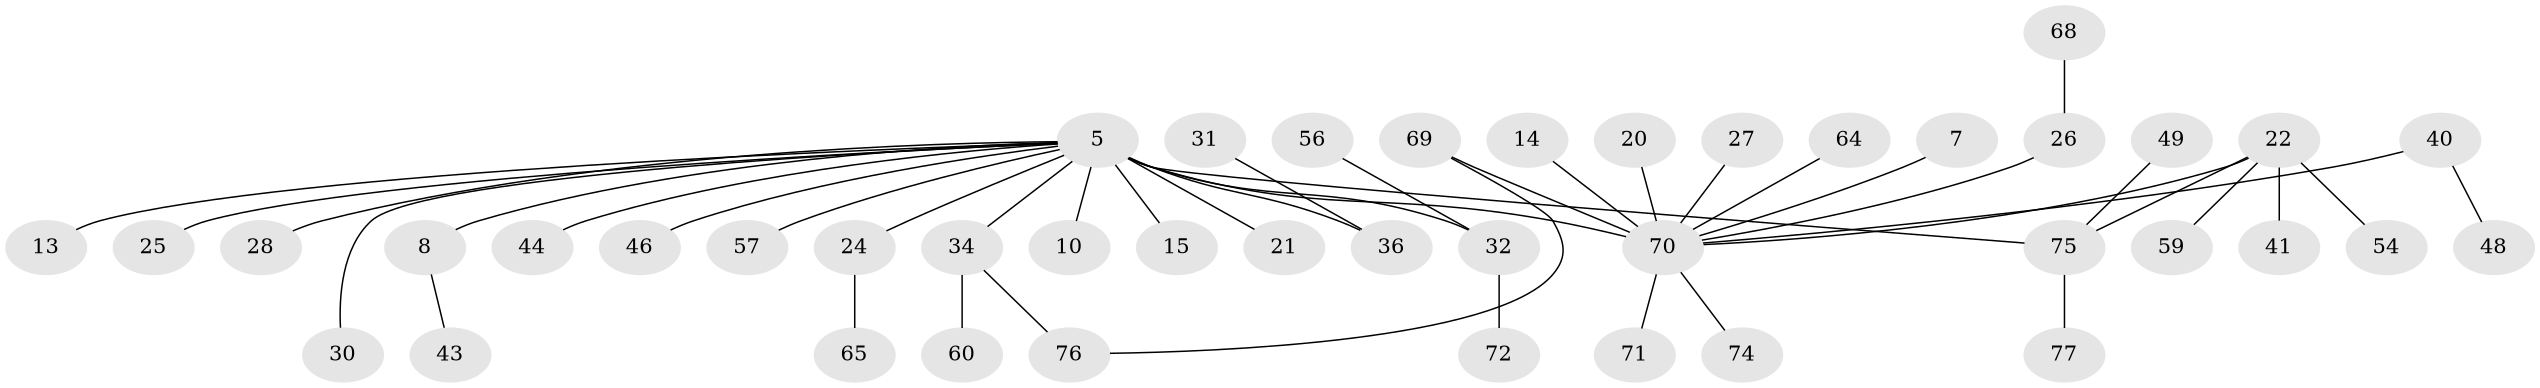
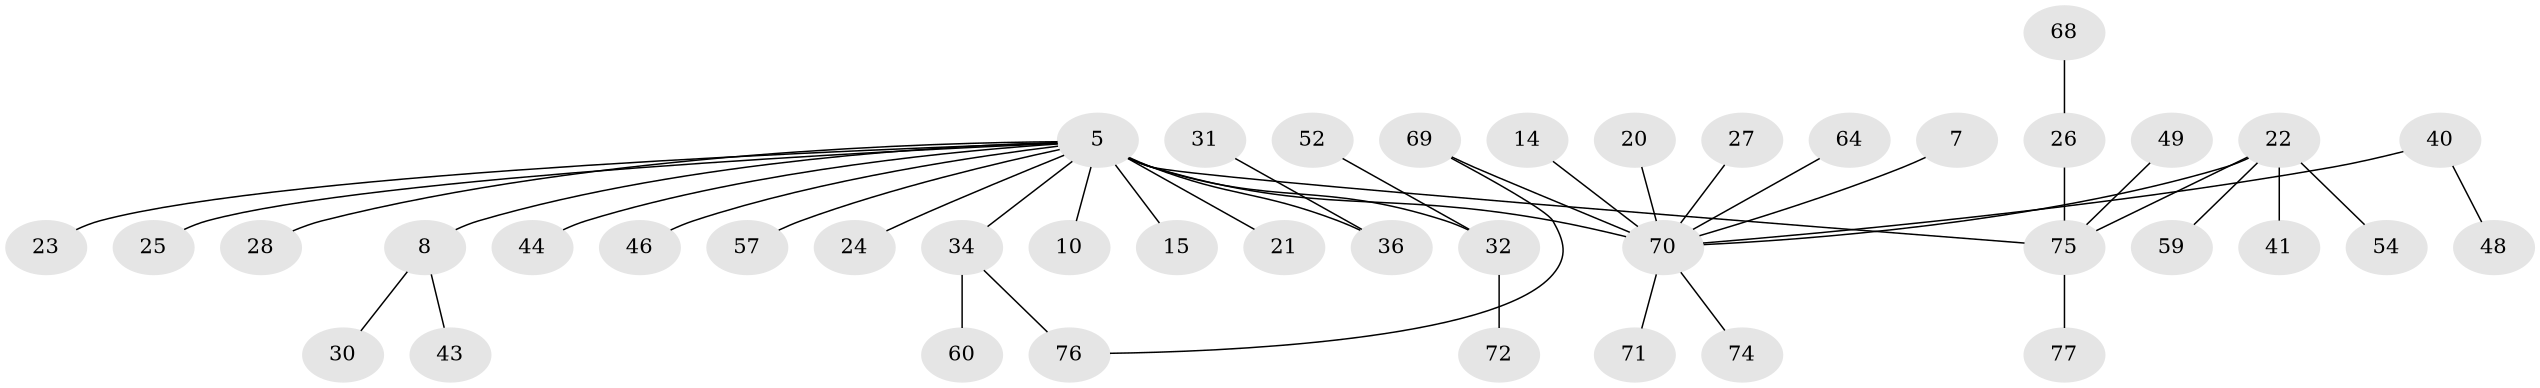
(1313, 140) -> (1313, 140)
(654, 170) -> (384, 301)
(1870, 207) -> (2064, 194)
(46, 248) -> (46, 248)
(855, 355) -> none
